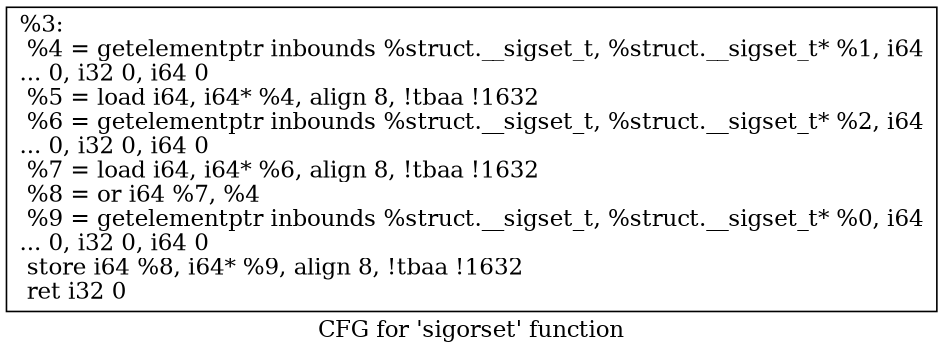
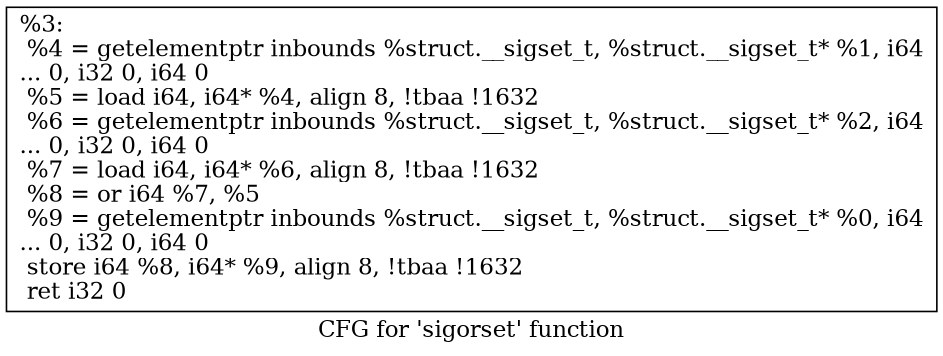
(140, 195) -> (140, 195)
